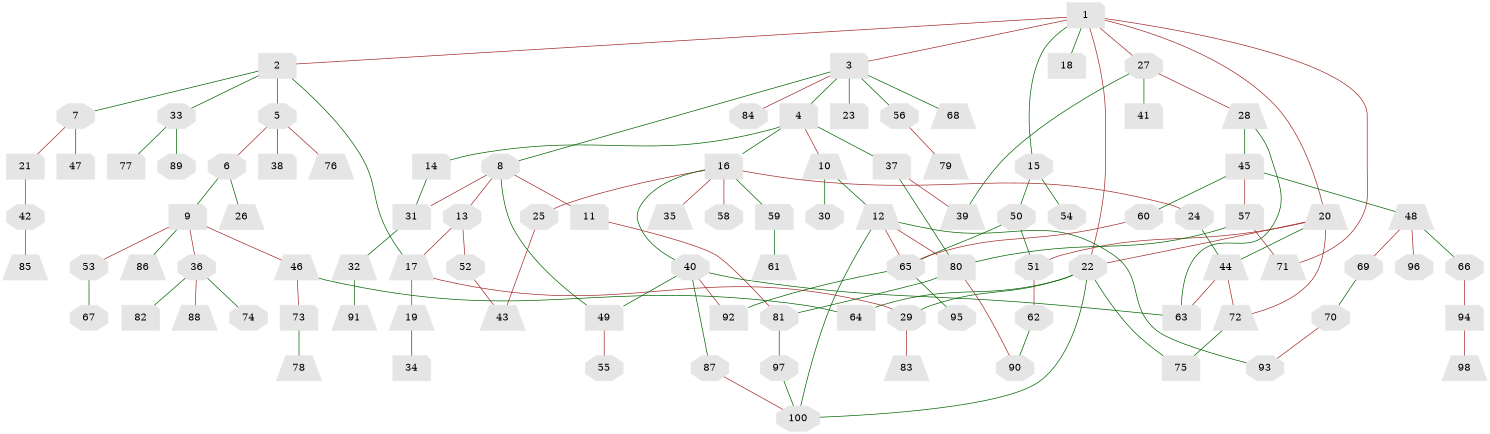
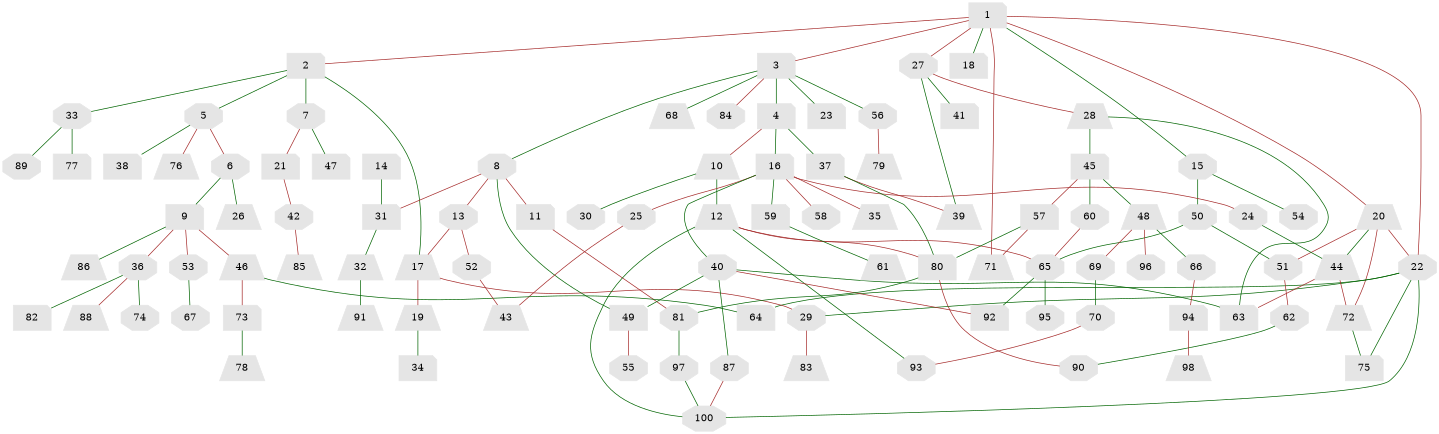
(615, 146) -> none
